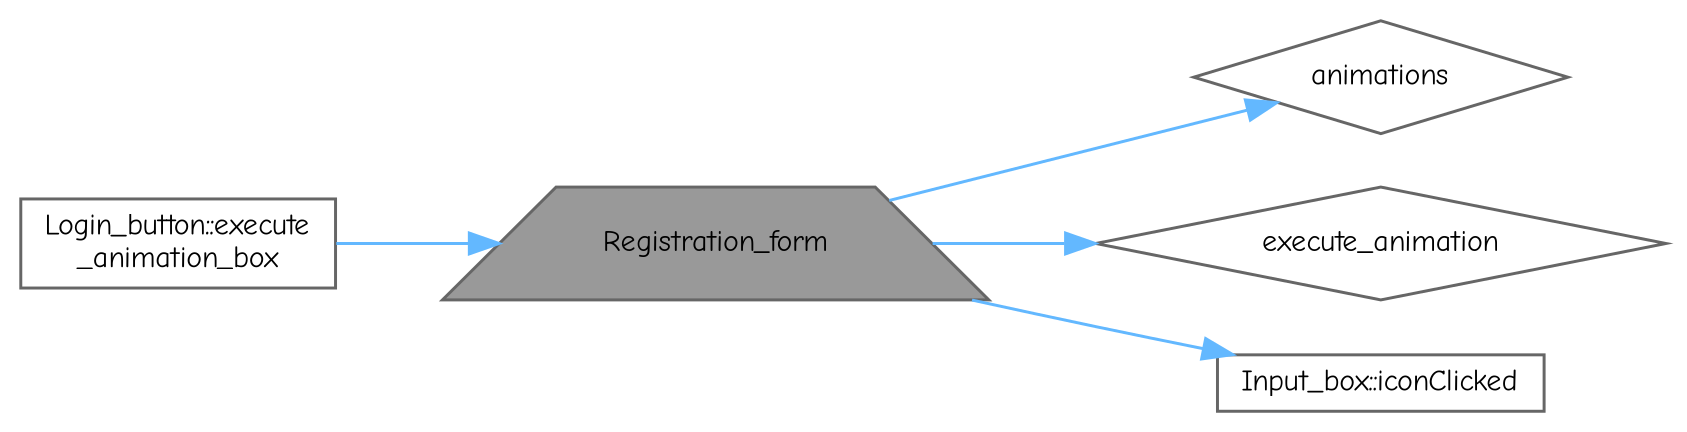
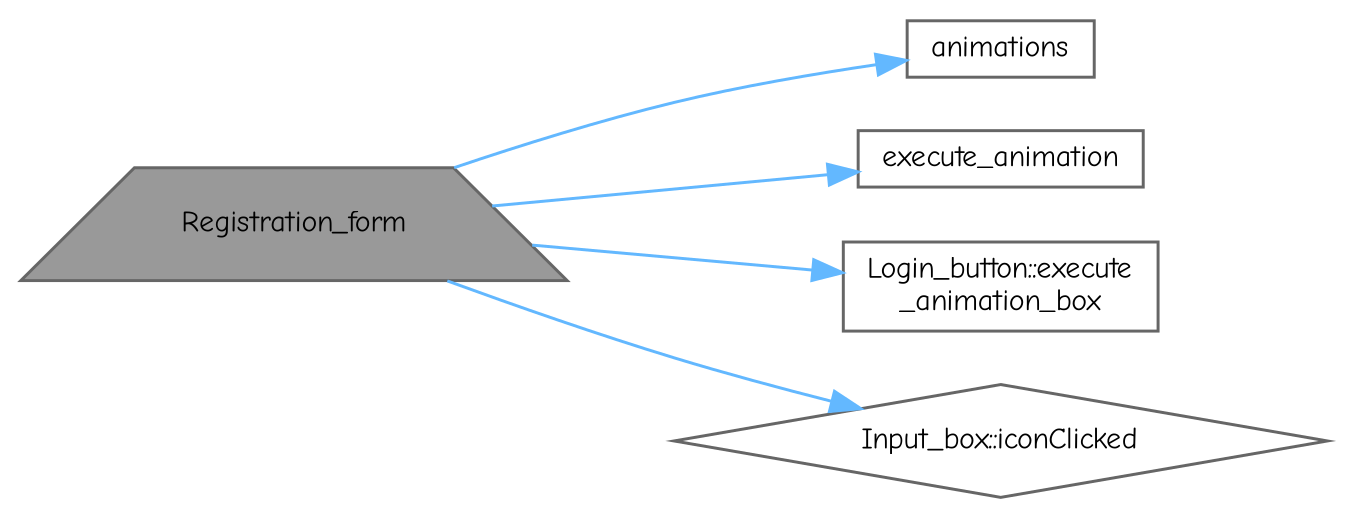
(1381, 77) -> (1001, 49)
(402, 243) -> (673, 258)
(1381, 243) -> (1001, 159)
(1381, 383) -> (1001, 441)
